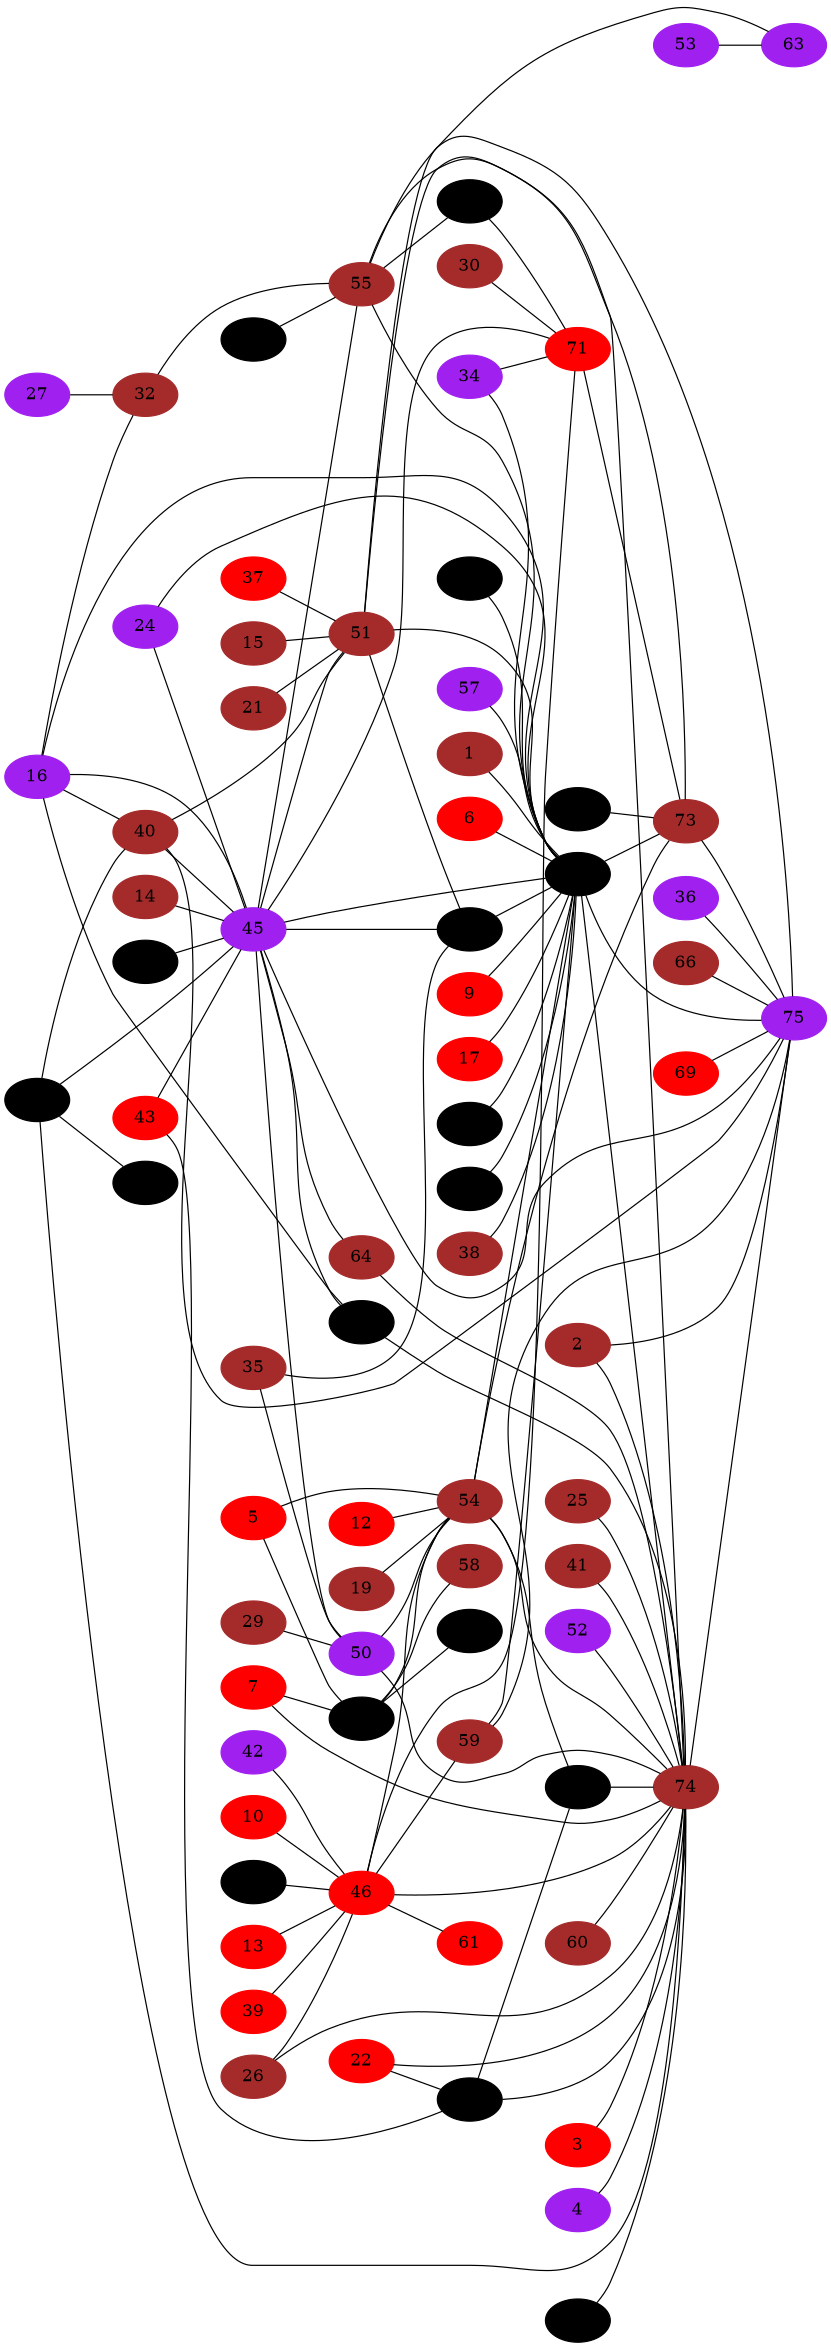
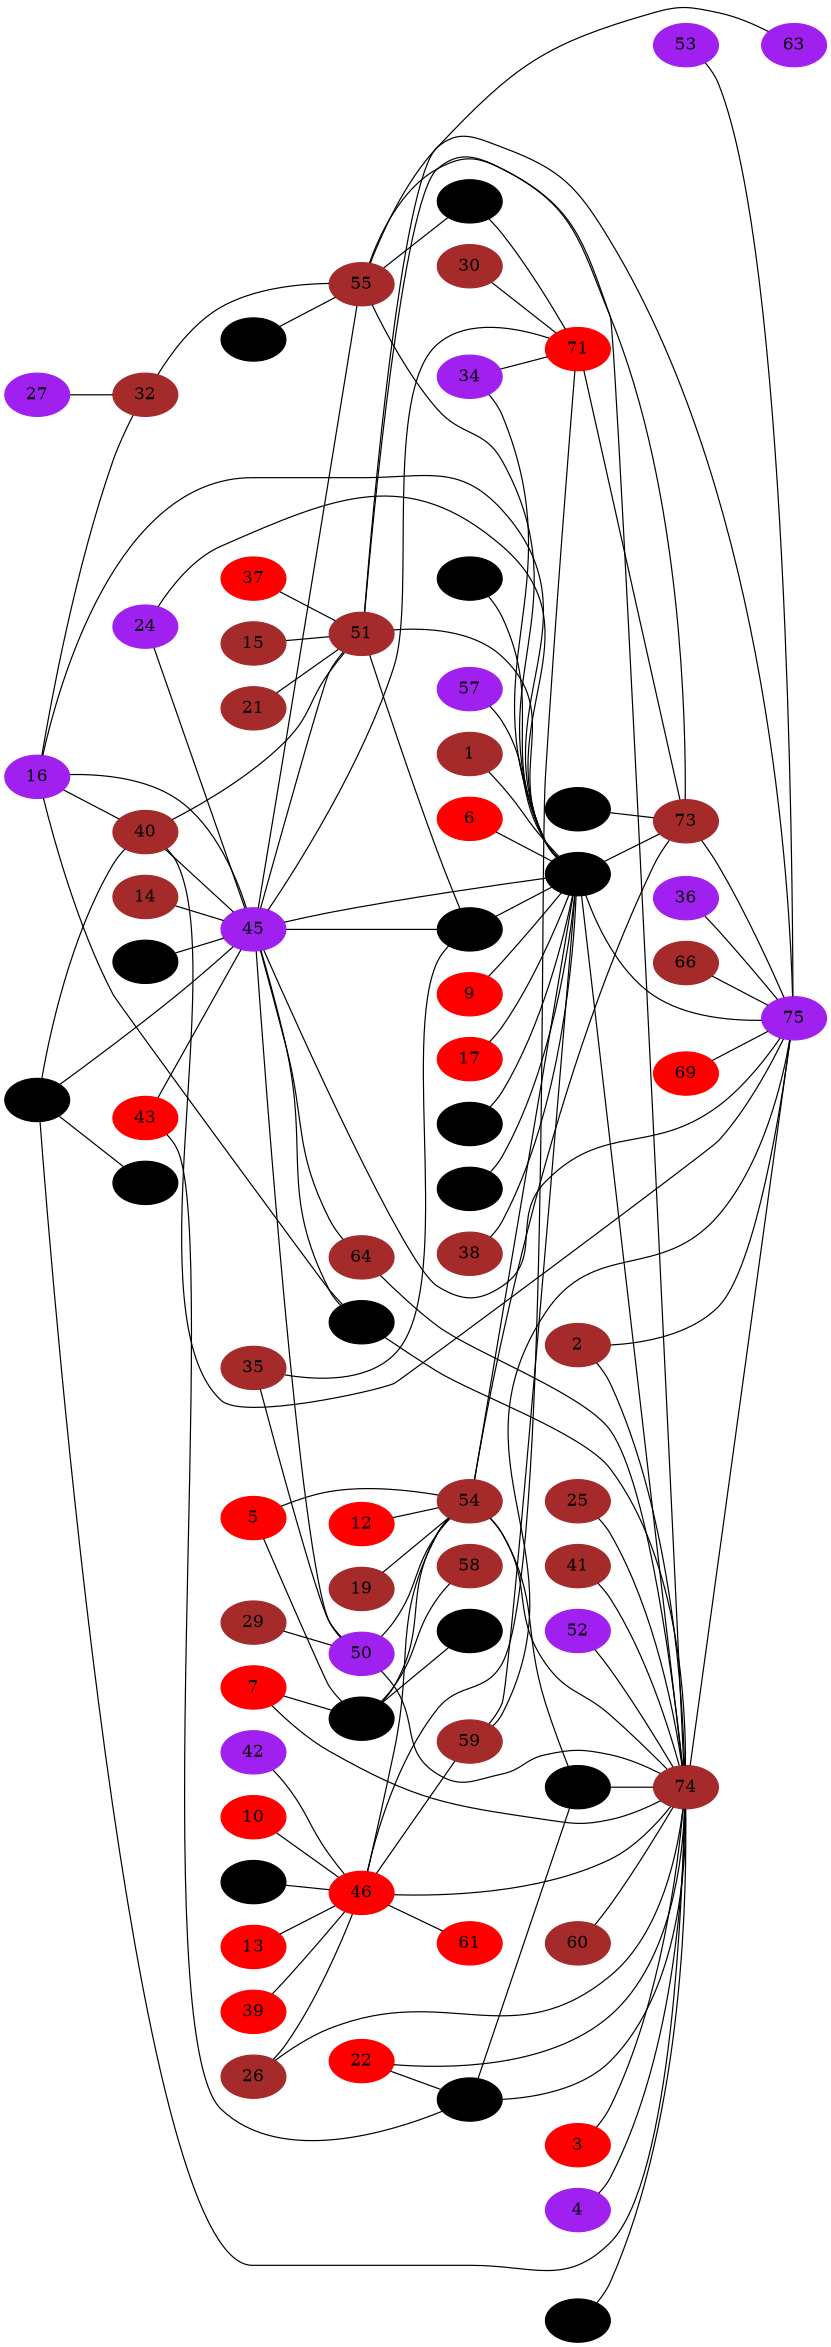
(740, 45) -> (780, 525)
